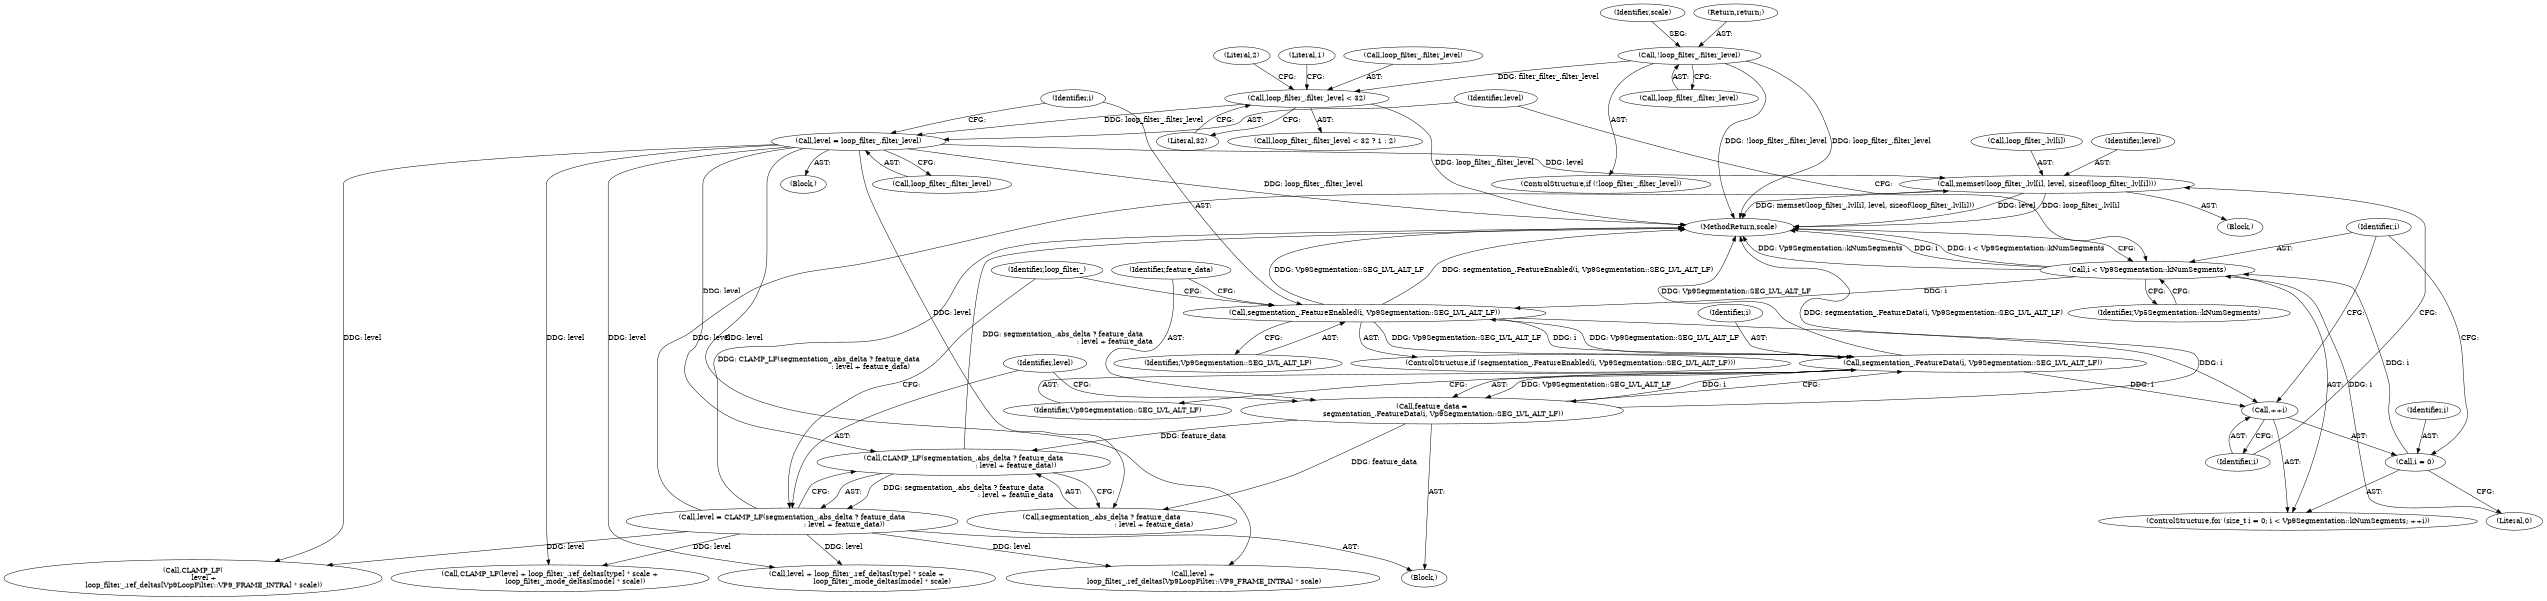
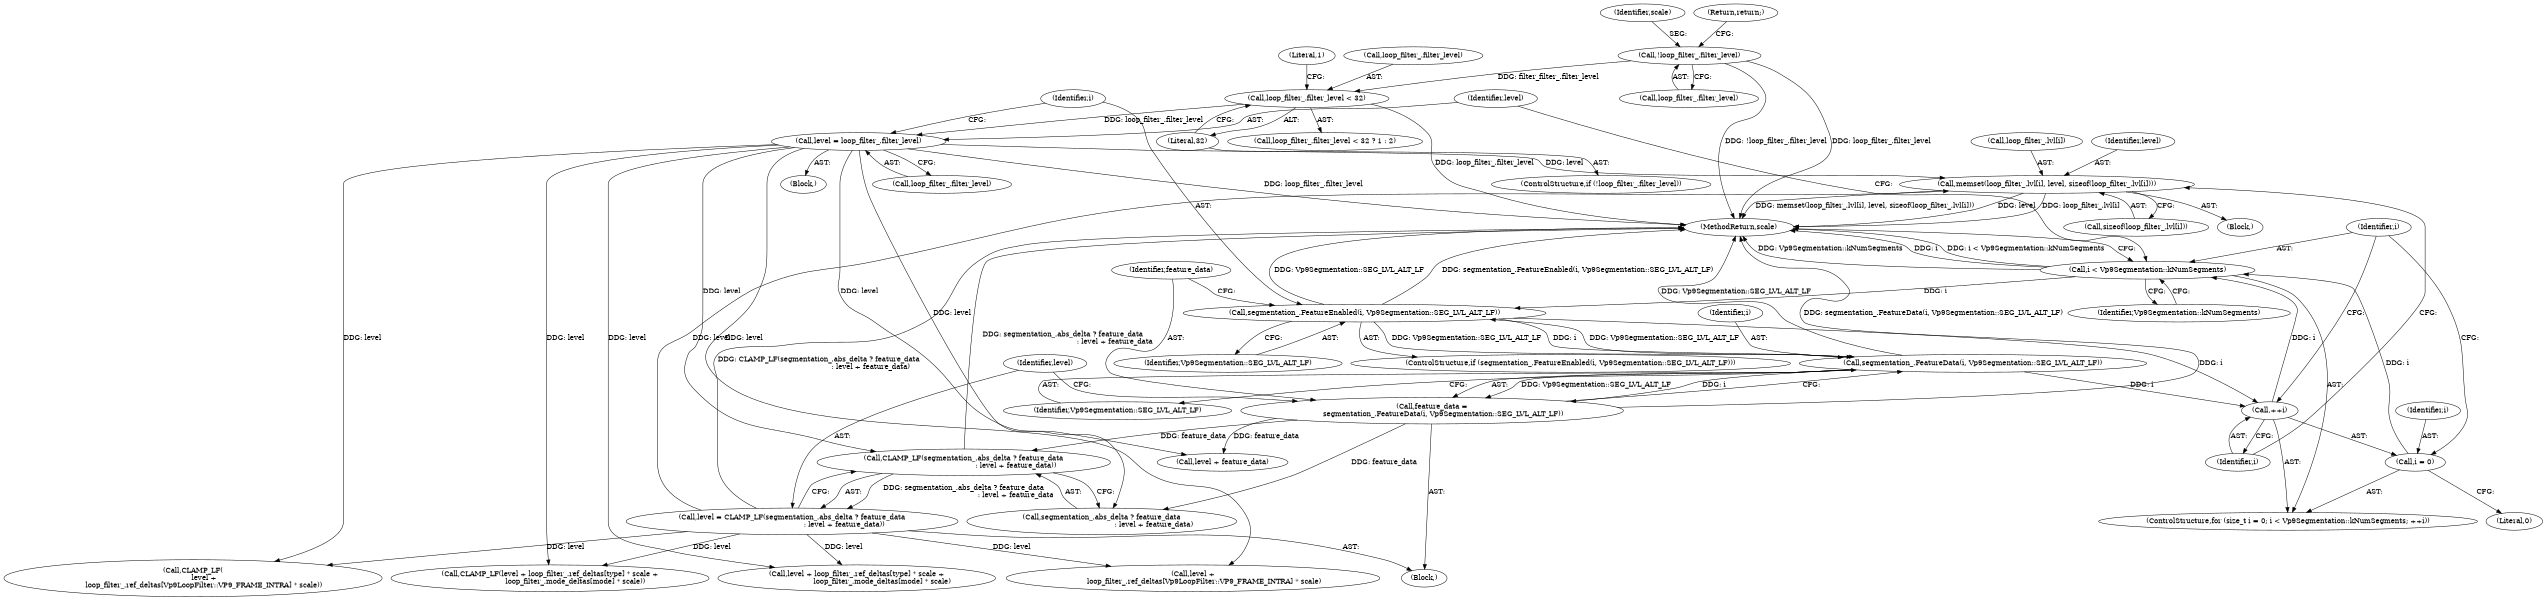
(1726, 34) -> (1726, 34)
(1242, 56) -> none
(1609, 107) -> (1405, 152)
(1293, 120) -> (1293, 120)
none -> (2136, 227)
(1047, 270) -> none
(2179, 313) -> (2179, 313)
(2354, 419) -> (2297, 312)
none -> (1223, 462)
